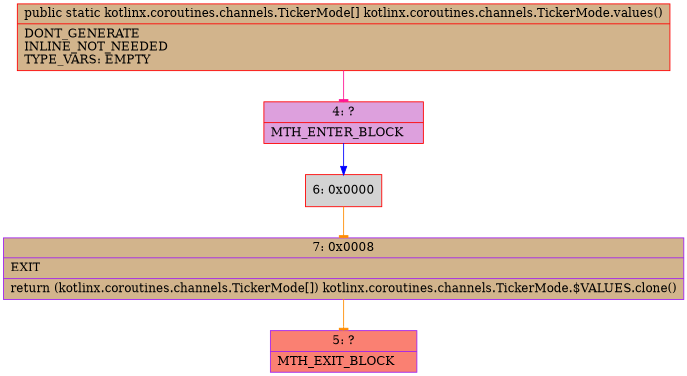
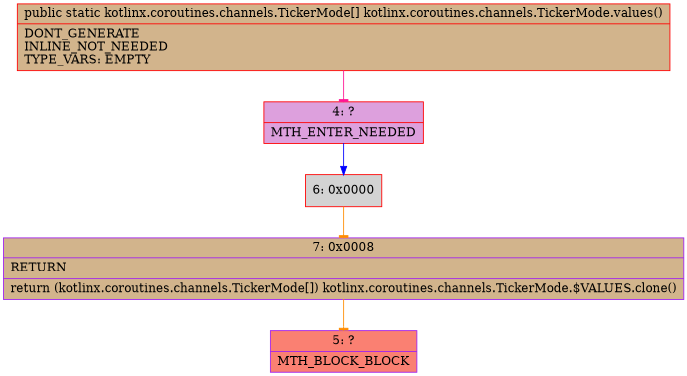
(338, 133) -> (344, 133)
(26, 268) -> (39, 268)
(336, 361) -> (344, 361)
